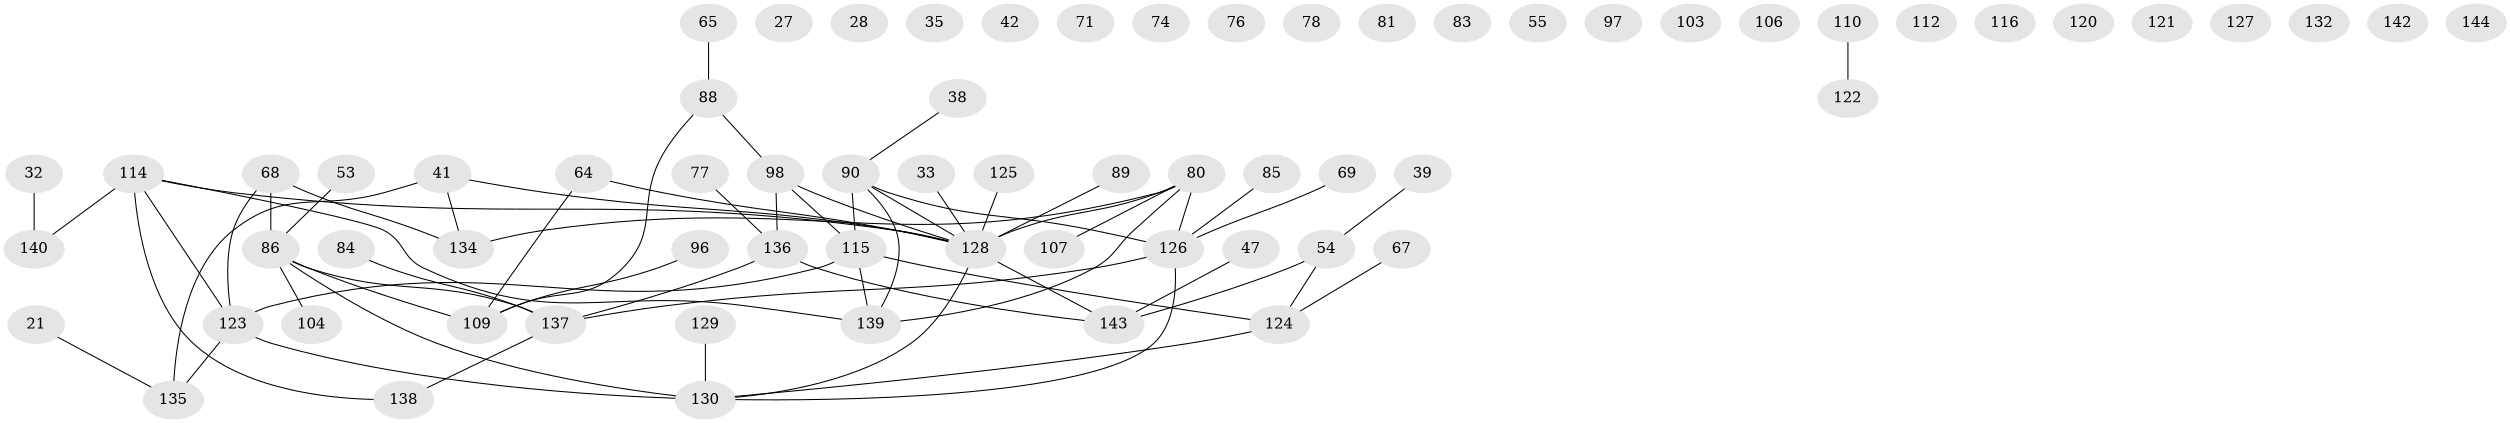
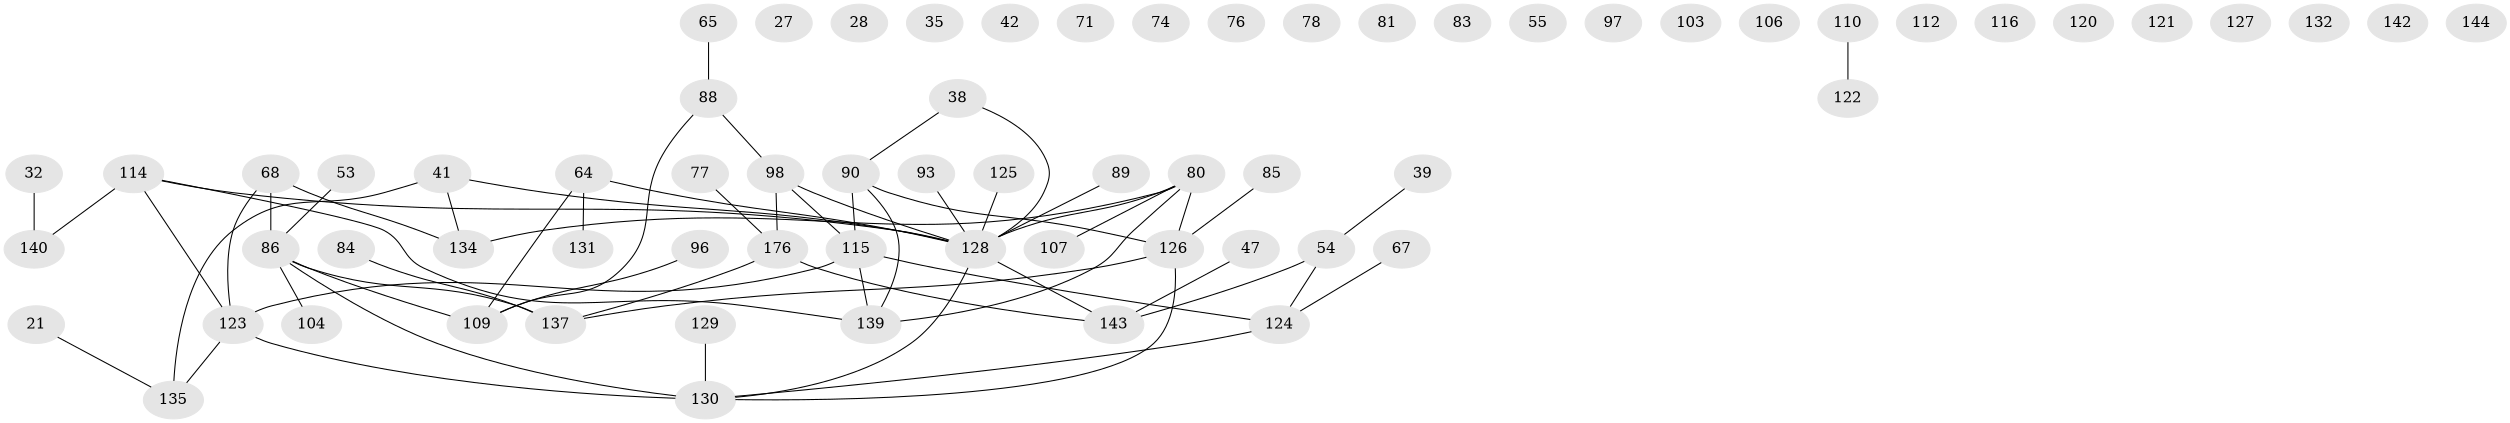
(926, 174) -> (926, 174)
(1347, 174) -> none
(913, 211) -> (1048, 167)
none -> (583, 249)
(778, 249) -> (778, 249)
(404, 400) -> none
